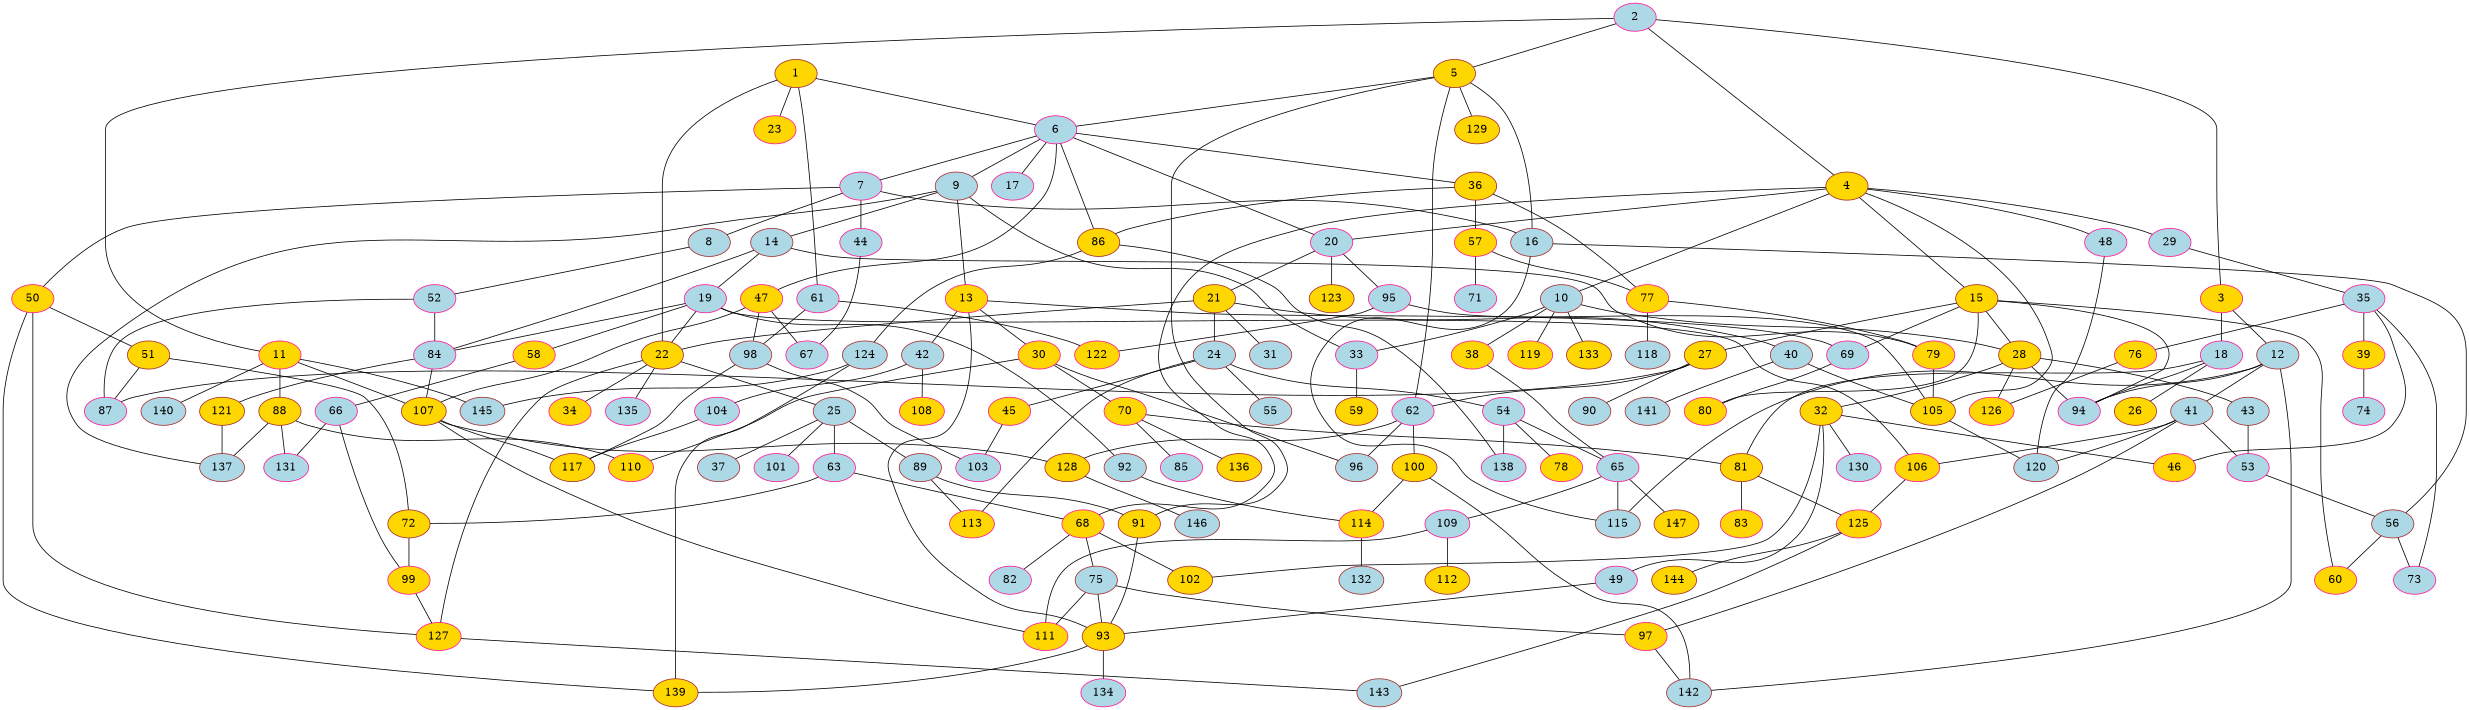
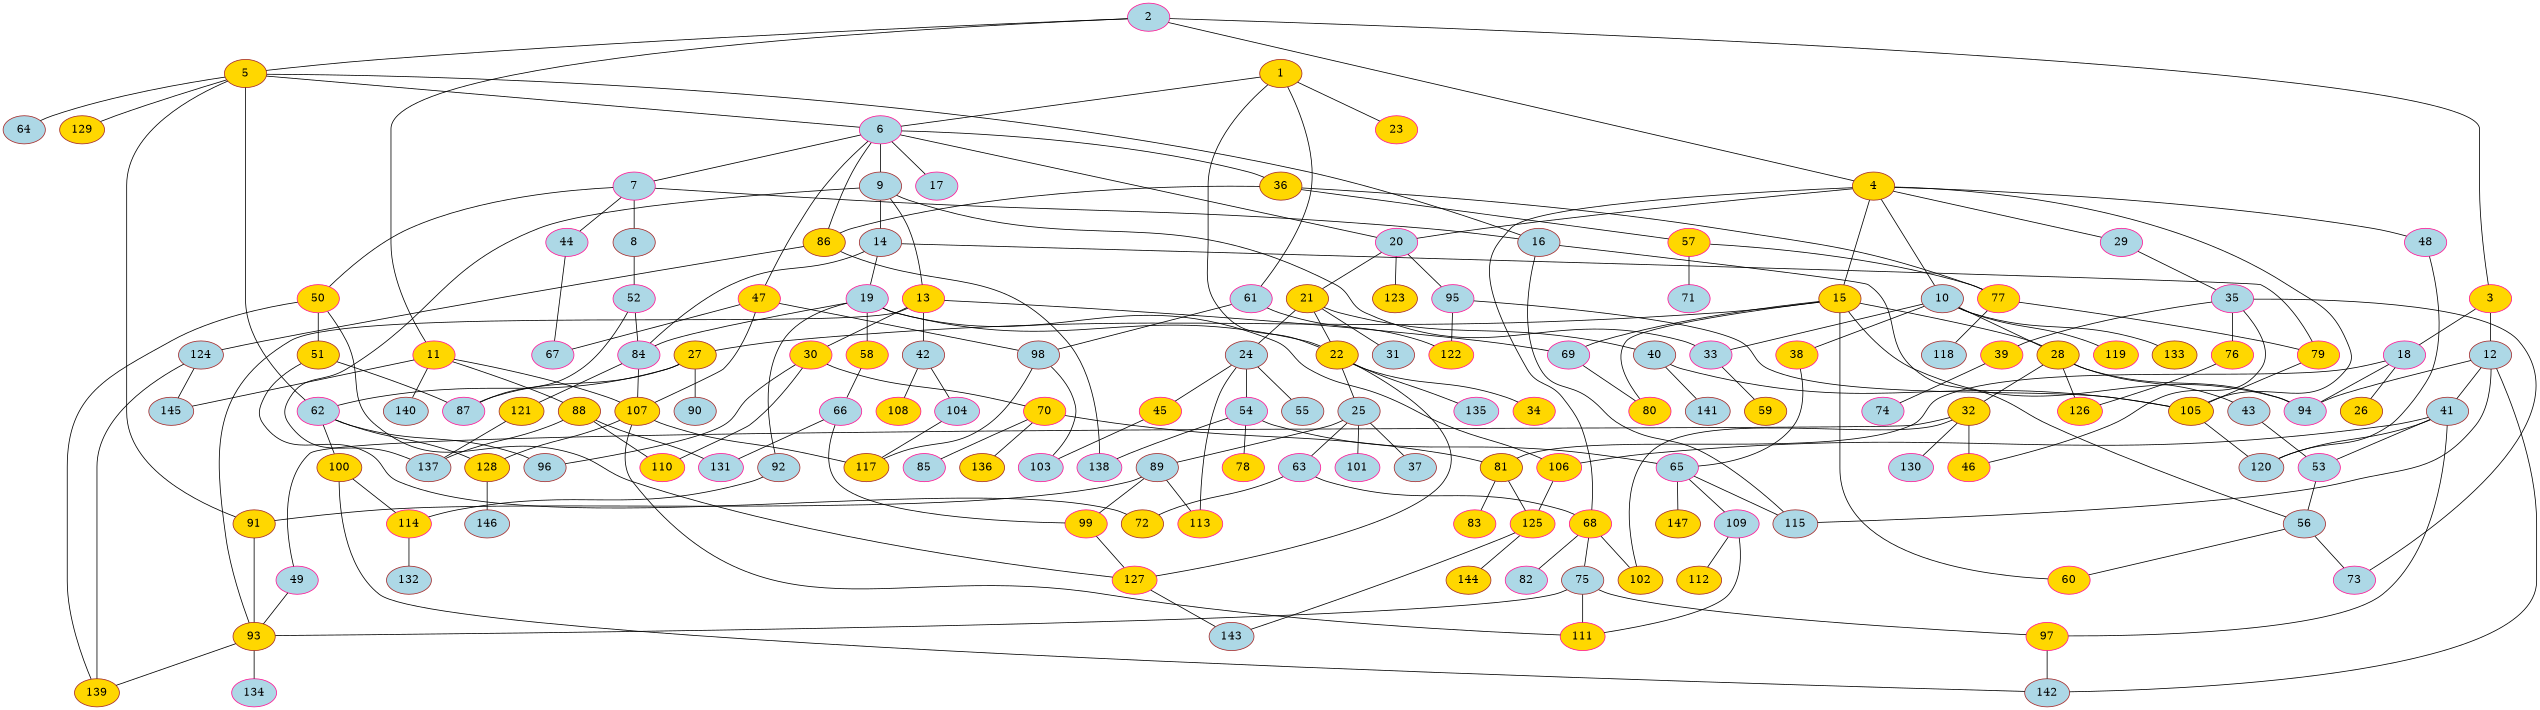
none -> (24, 130)
(409, 552) -> (1122, 496)
